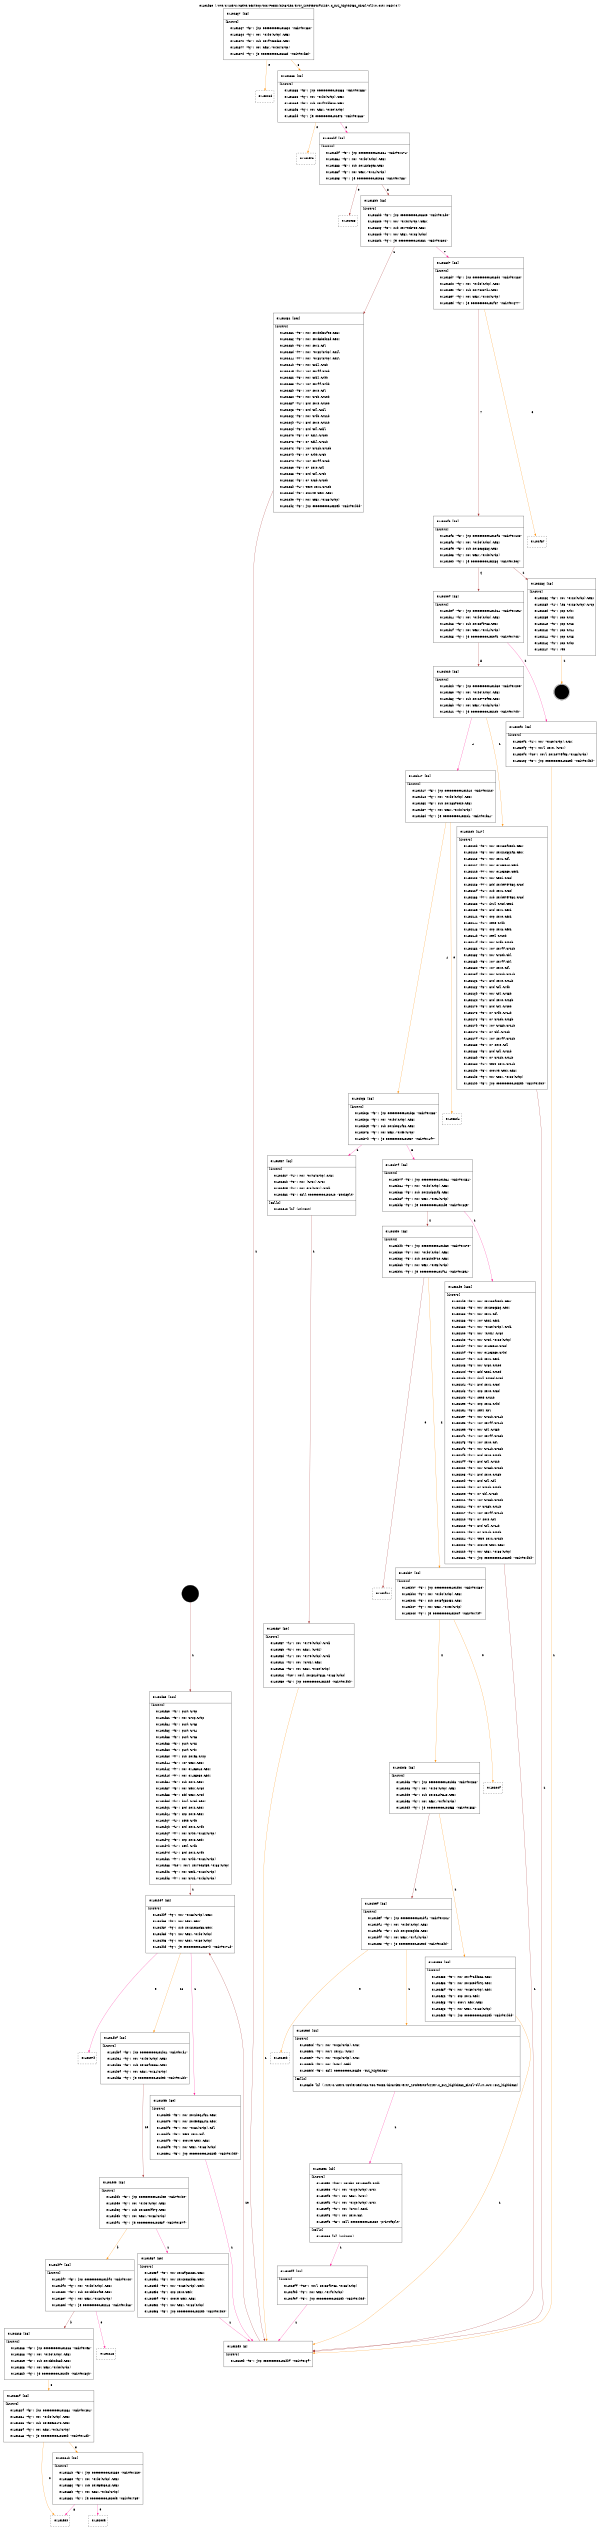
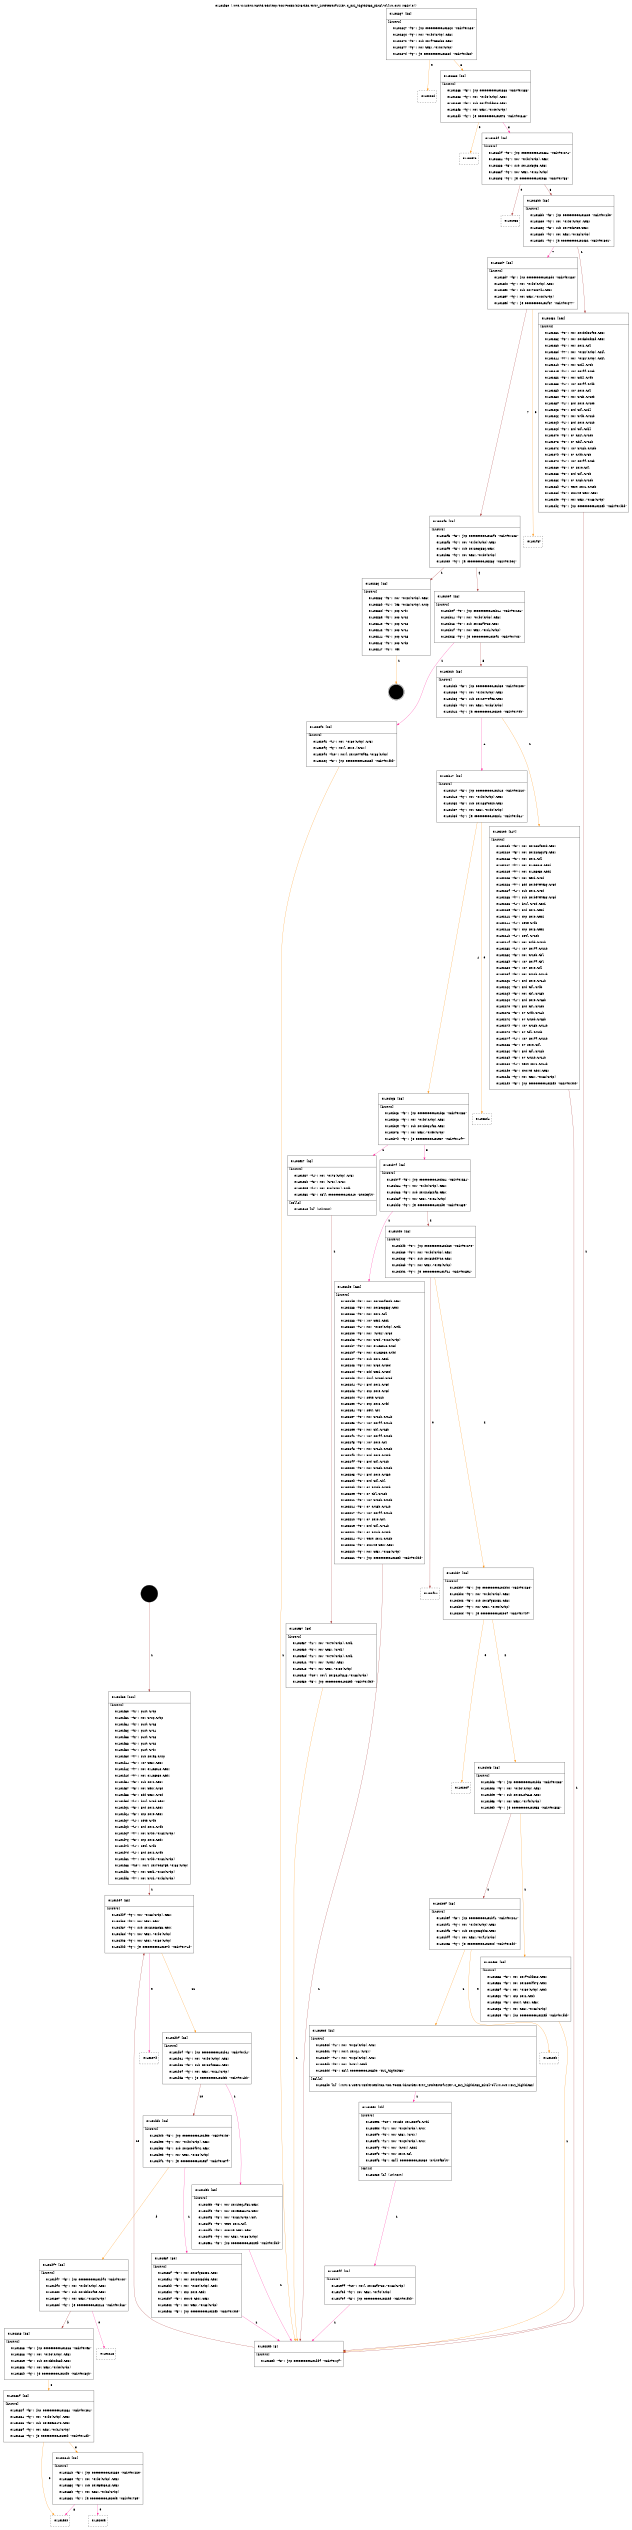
(193, 2023) -> (239, 2132)
